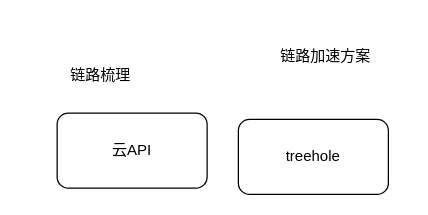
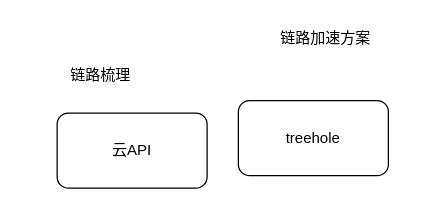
(326, 57) -> (326, 38)
(313, 157) -> (313, 138)
